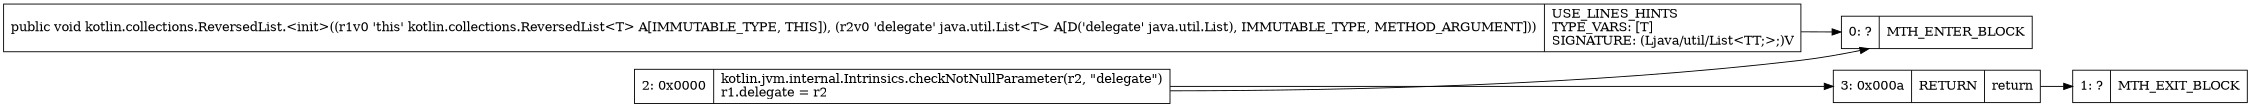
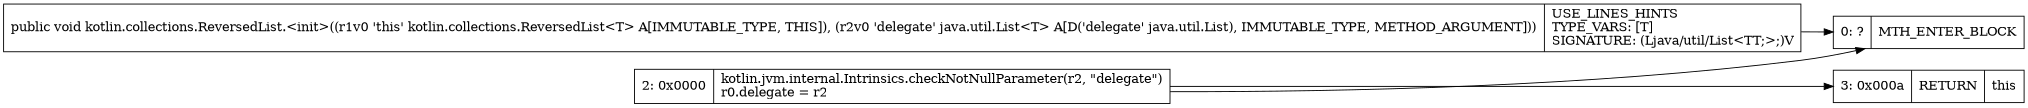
(2012, 86) -> (2004, 86)
(2160, 86) -> none
(774, 93) -> (774, 93)
